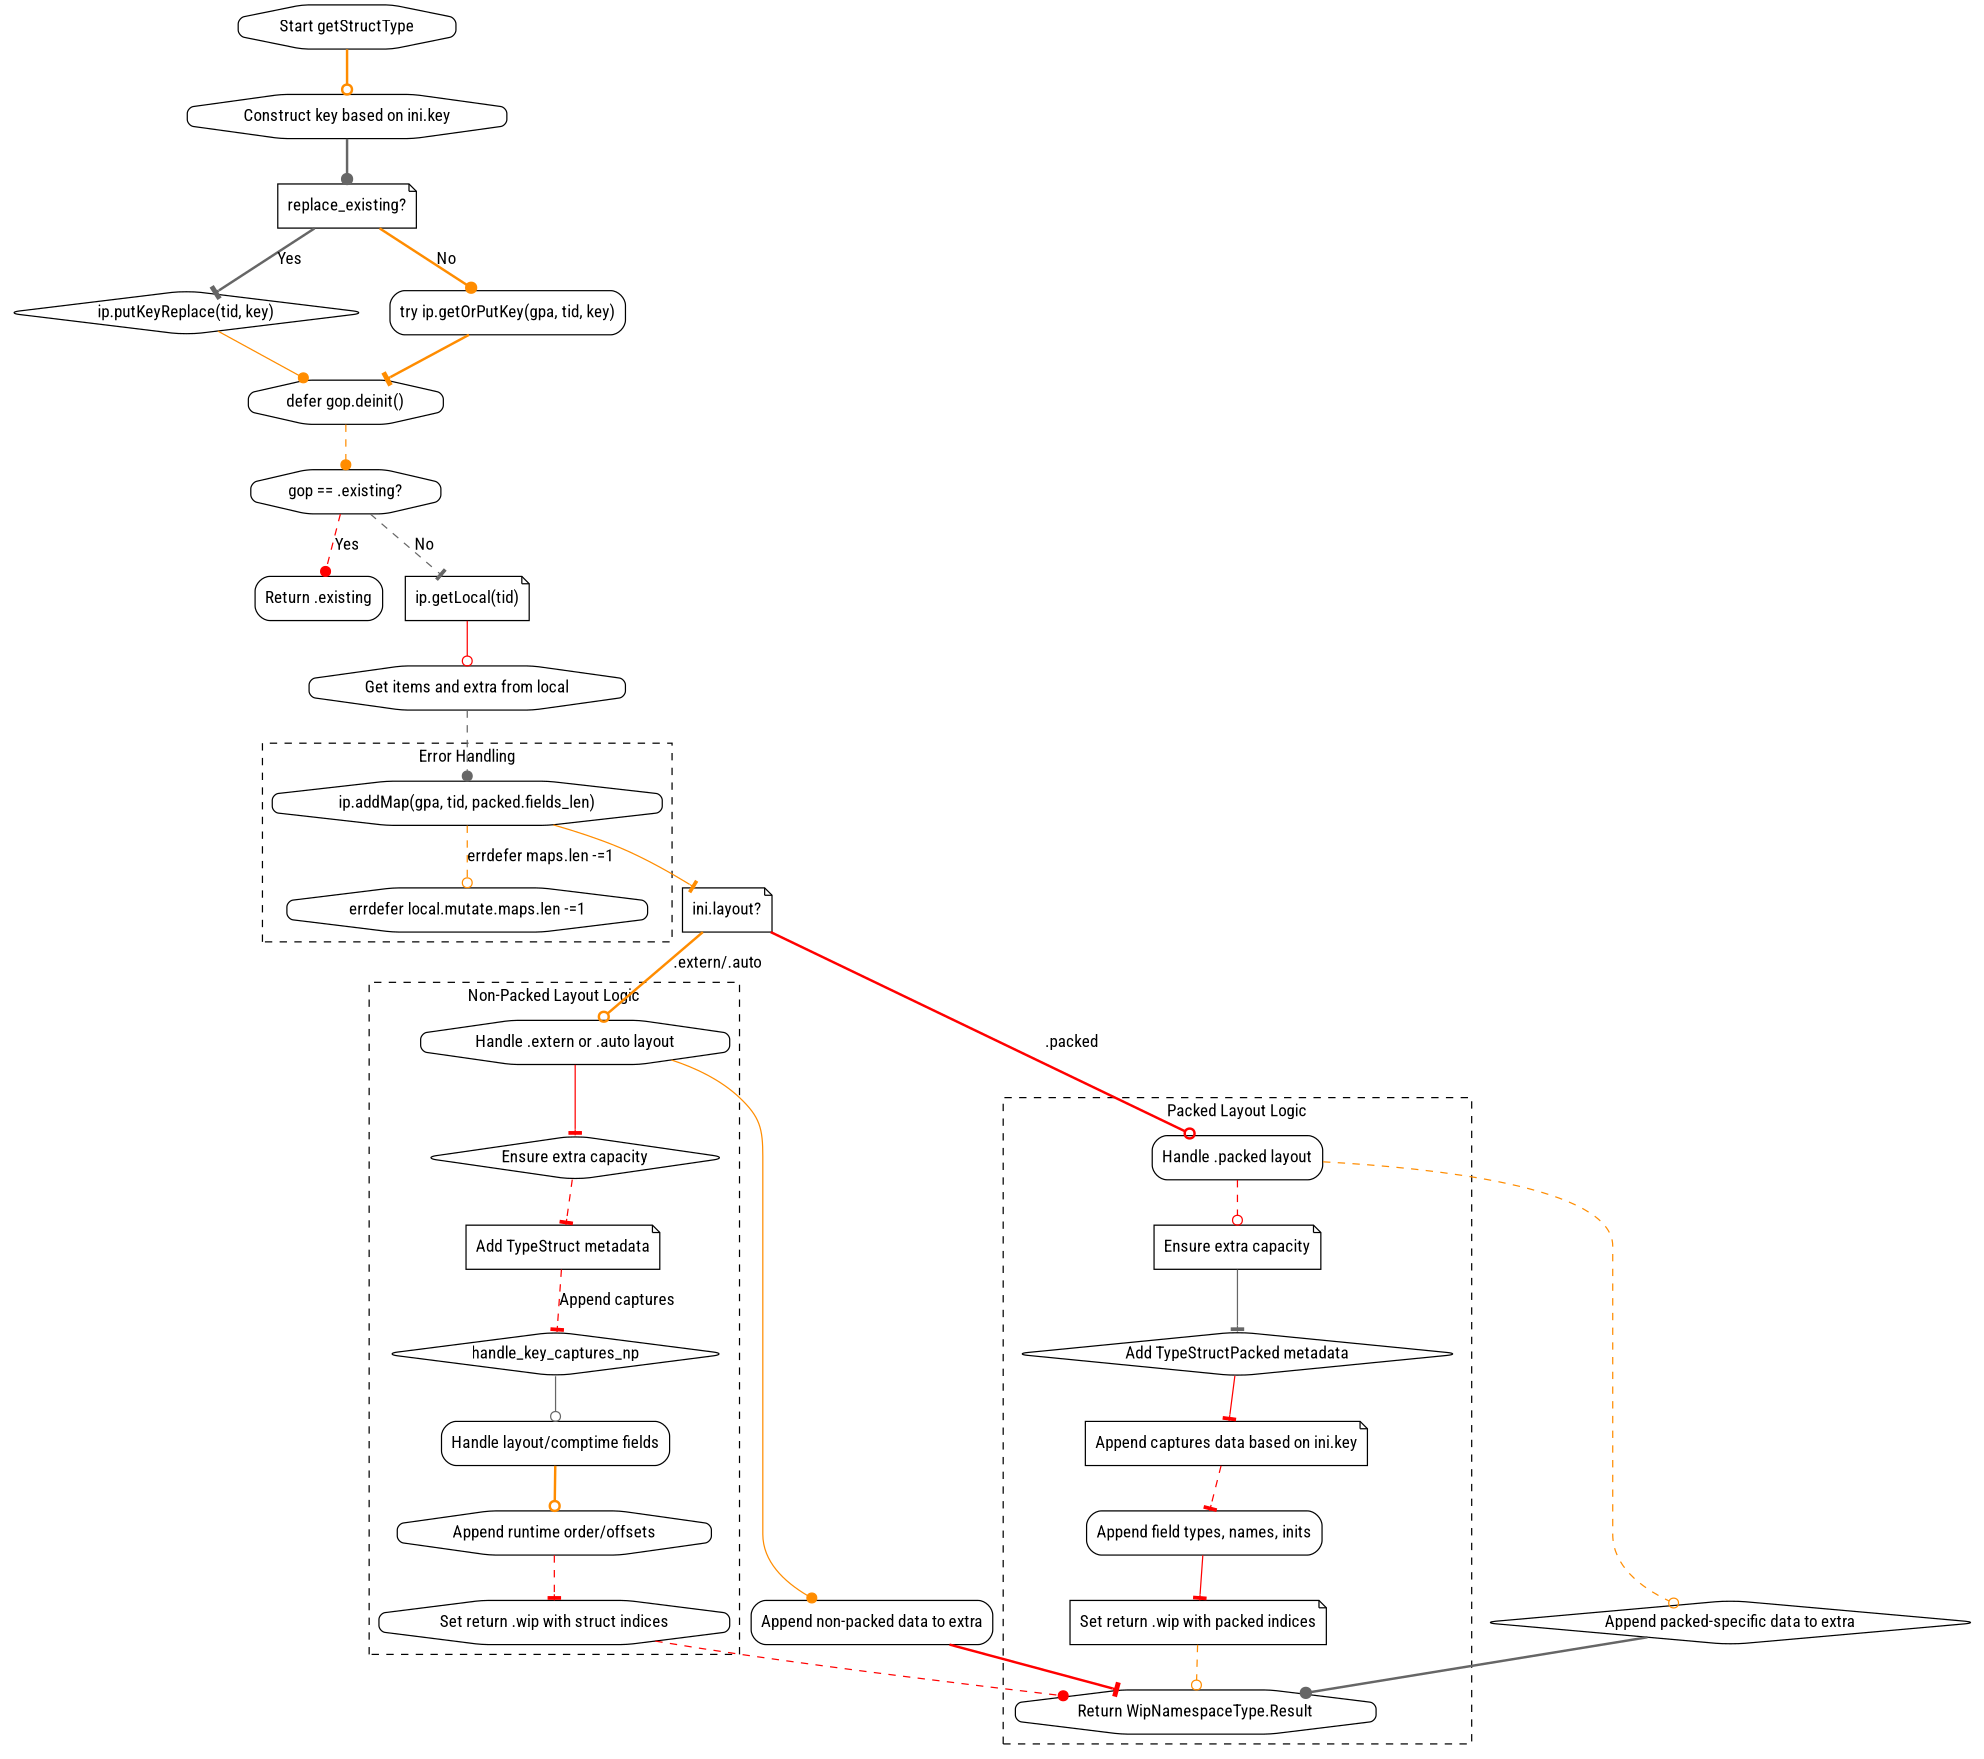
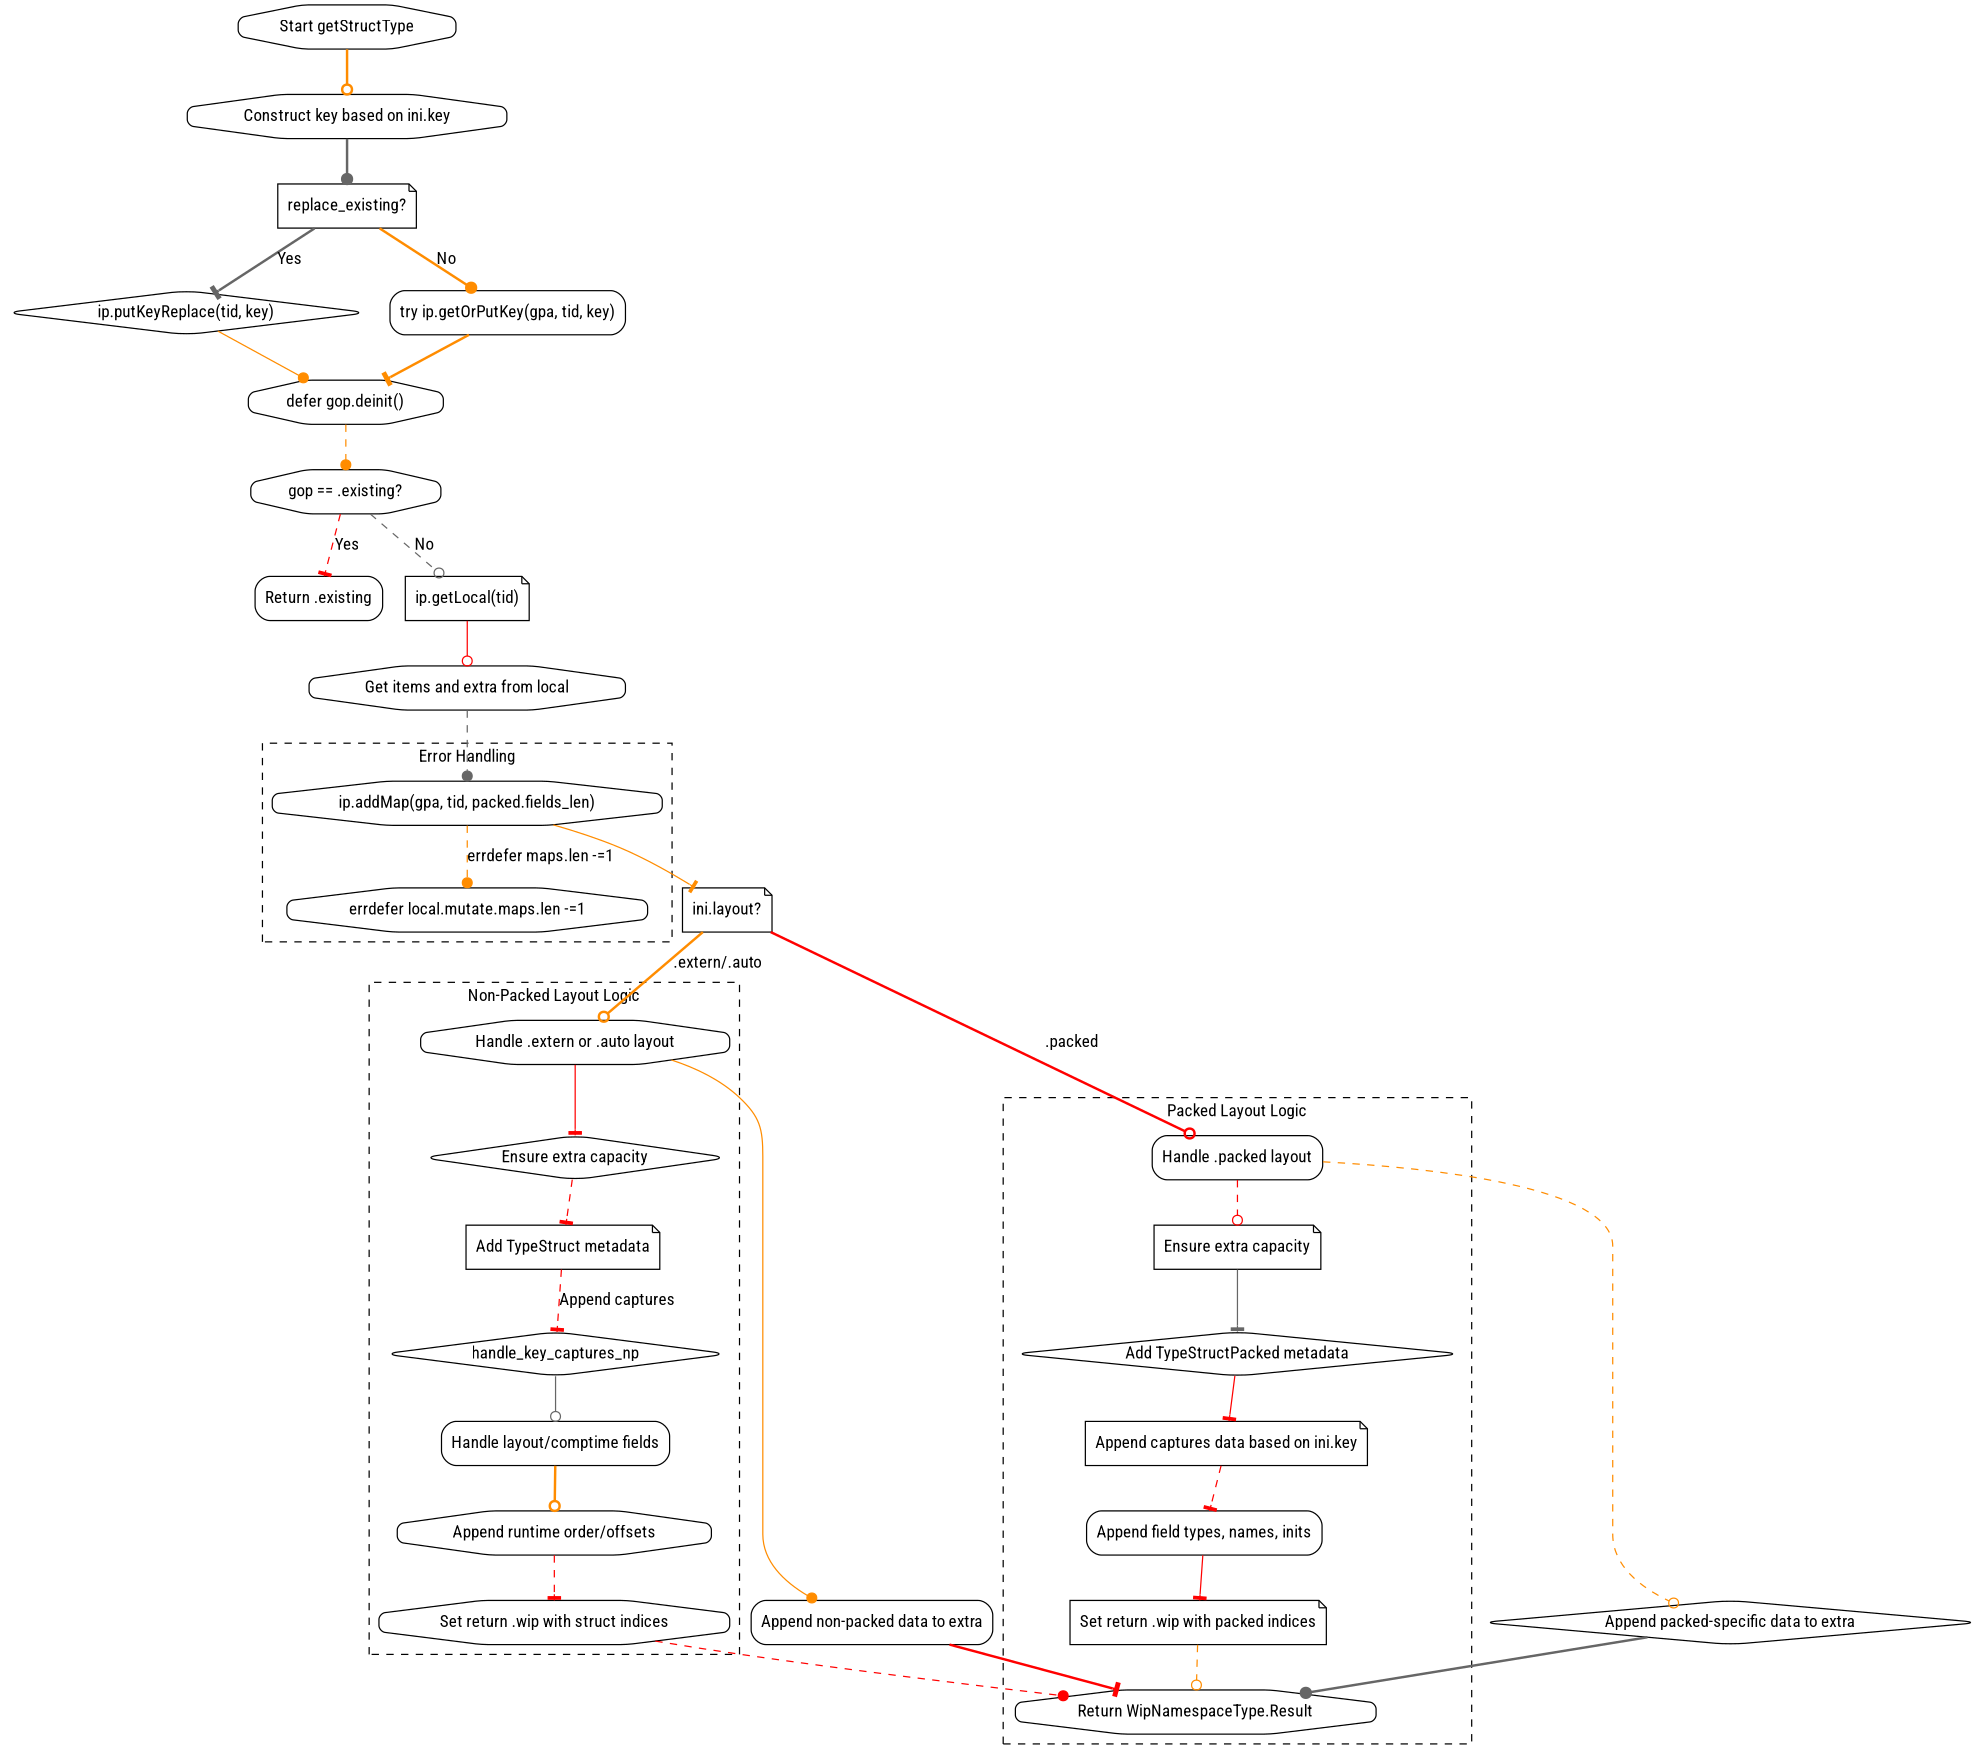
(334, 540) -> (334, 540)
(403, 542) -> (403, 542)
(467, 852) -> (467, 852)
